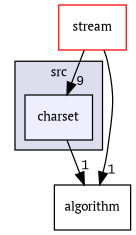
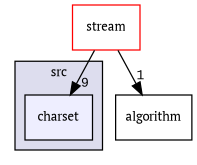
(74, 158) -> none
